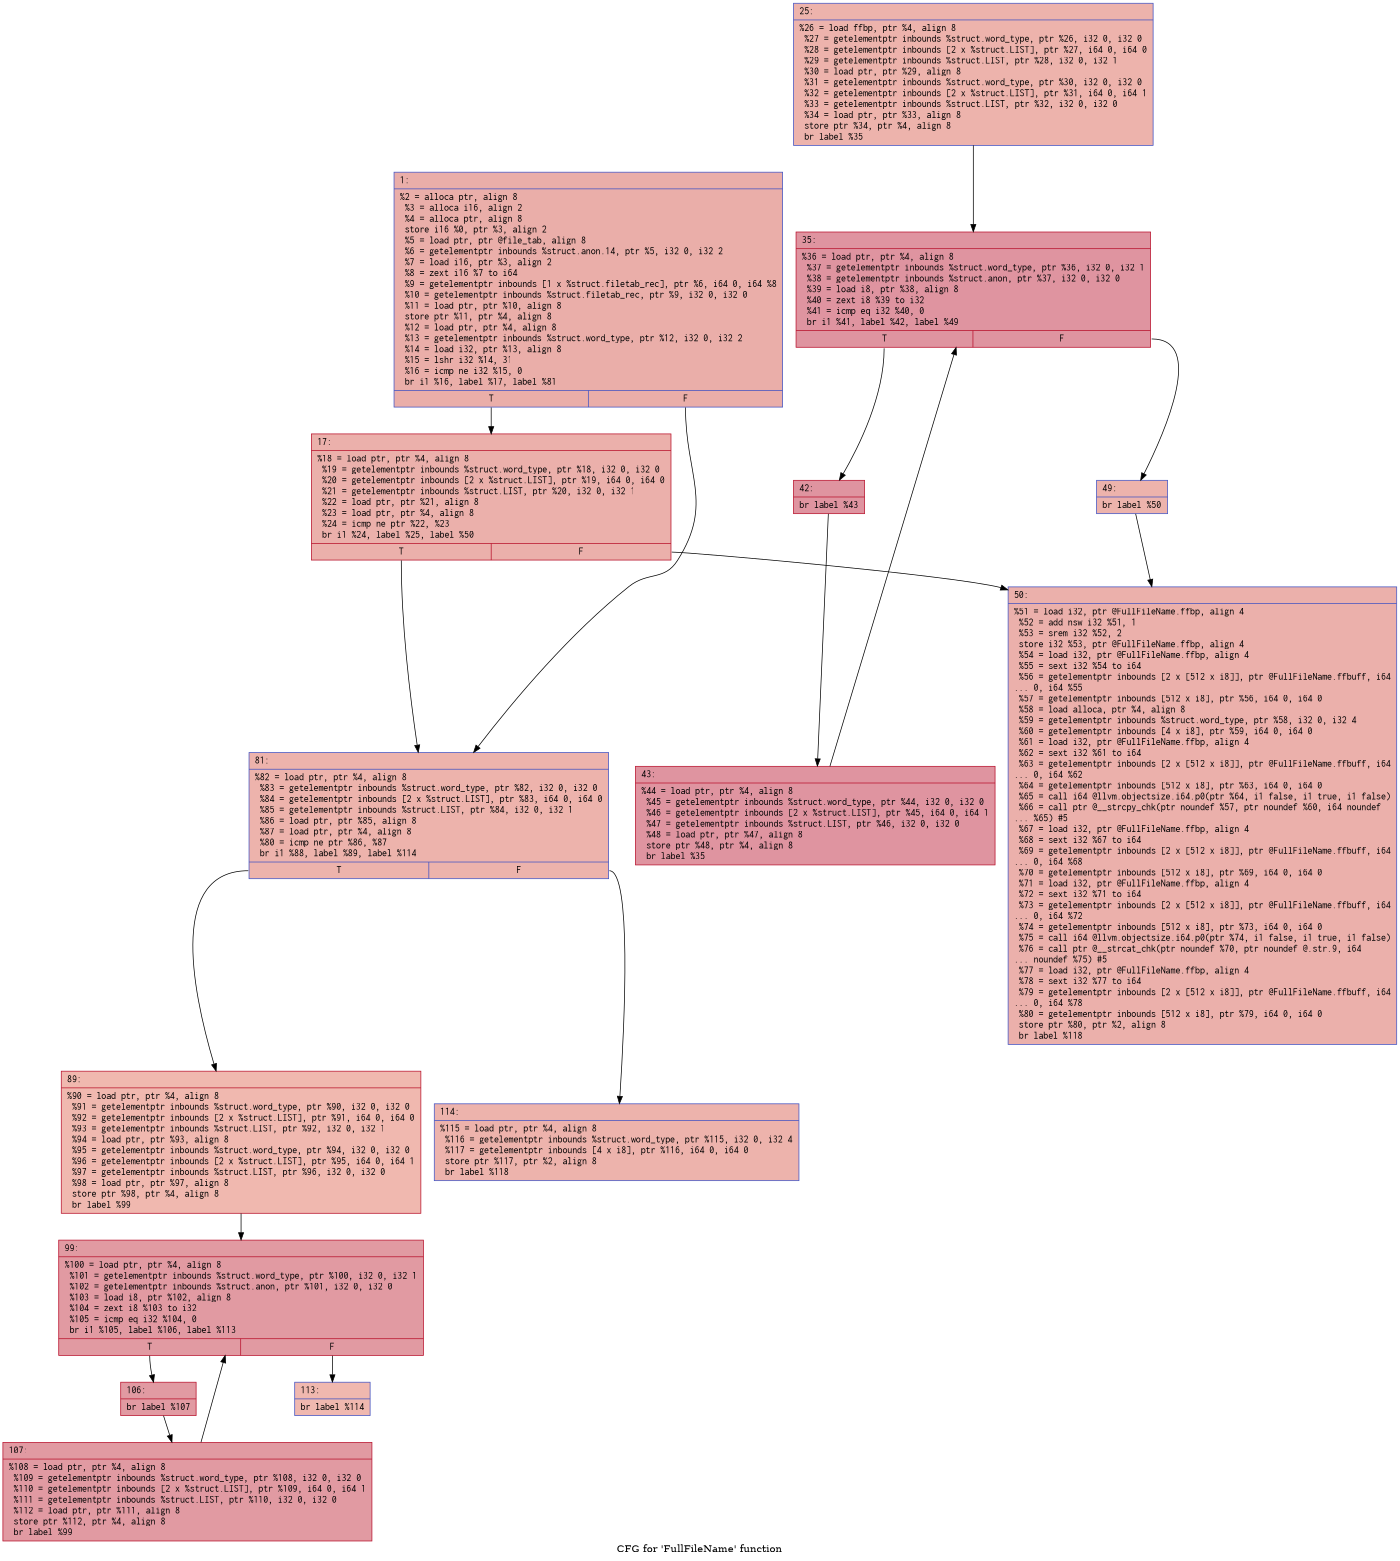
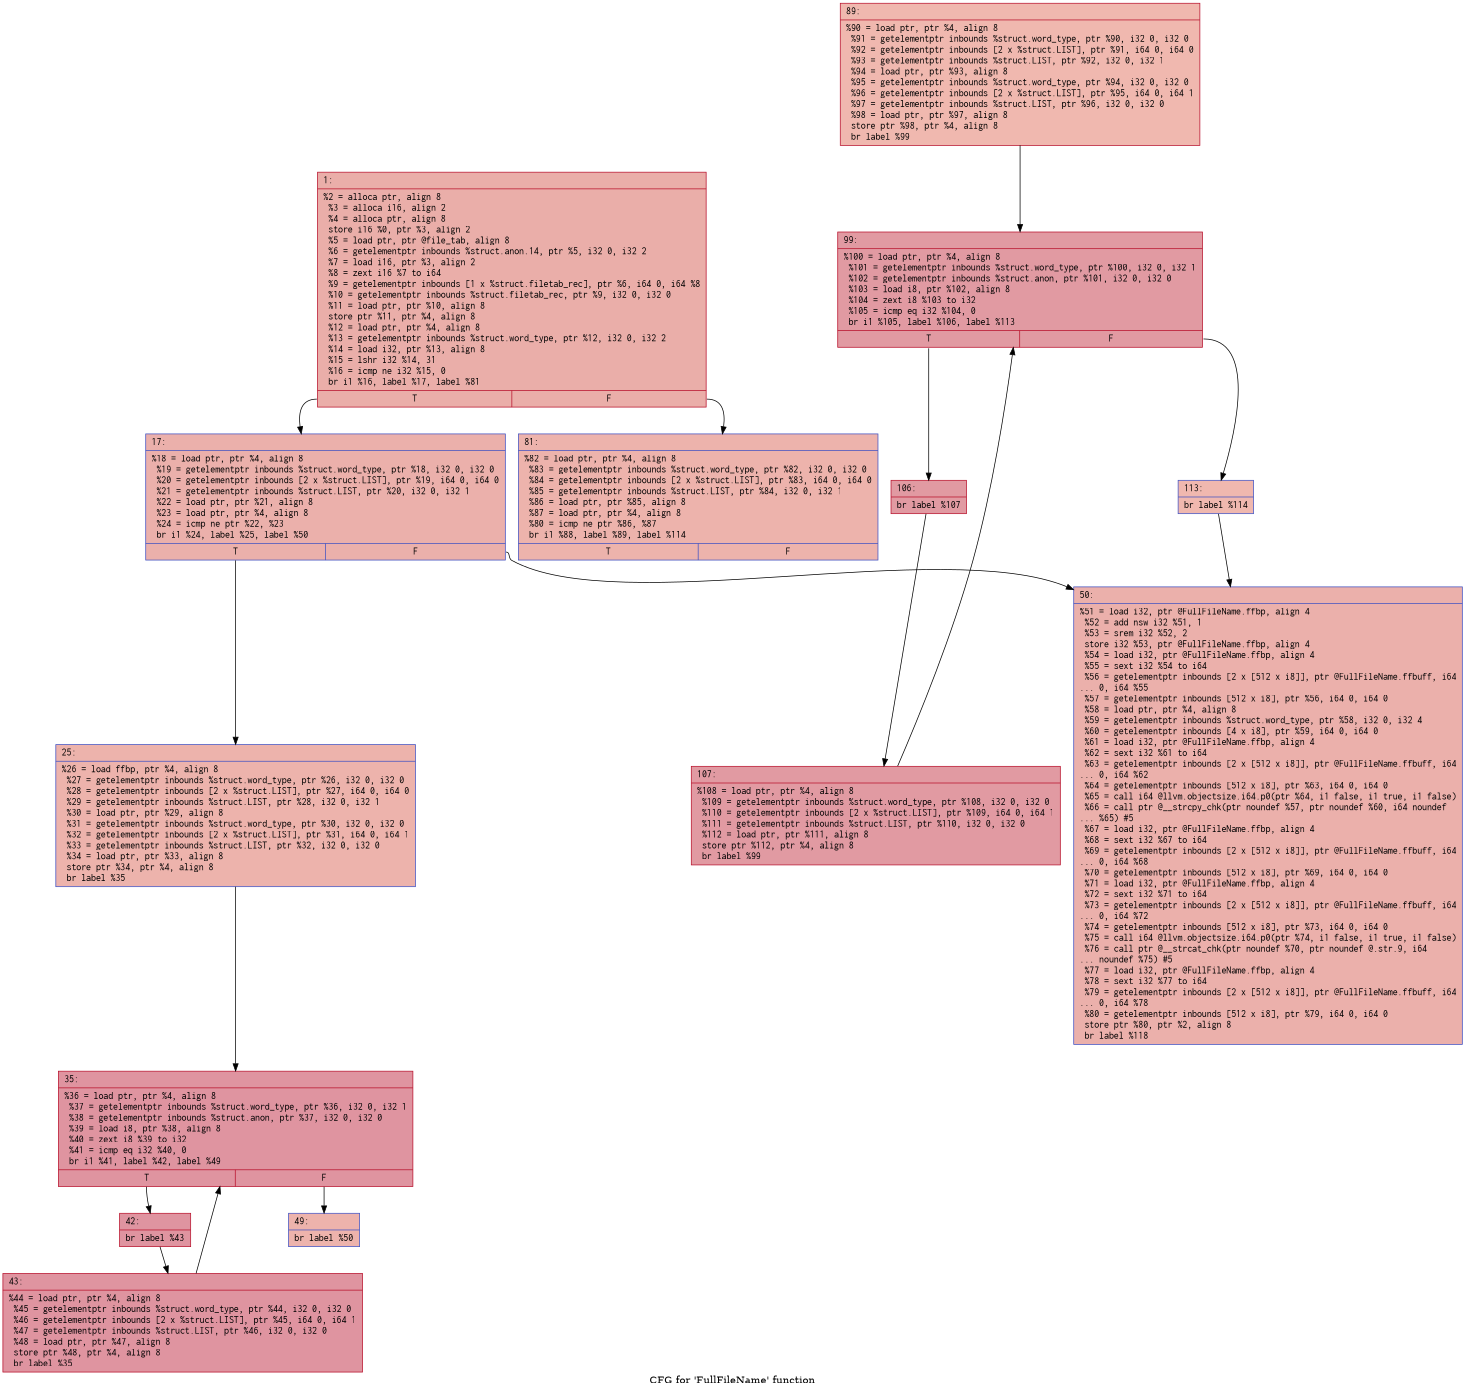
(588, 290) -> (512, 290)
(491, 497) -> (326, 497)
(1143, 547) -> (1224, 547)
(406, 653) -> (236, 649)
(1100, 709) -> (1158, 709)
(193, 953) -> none
(617, 1142) -> none
